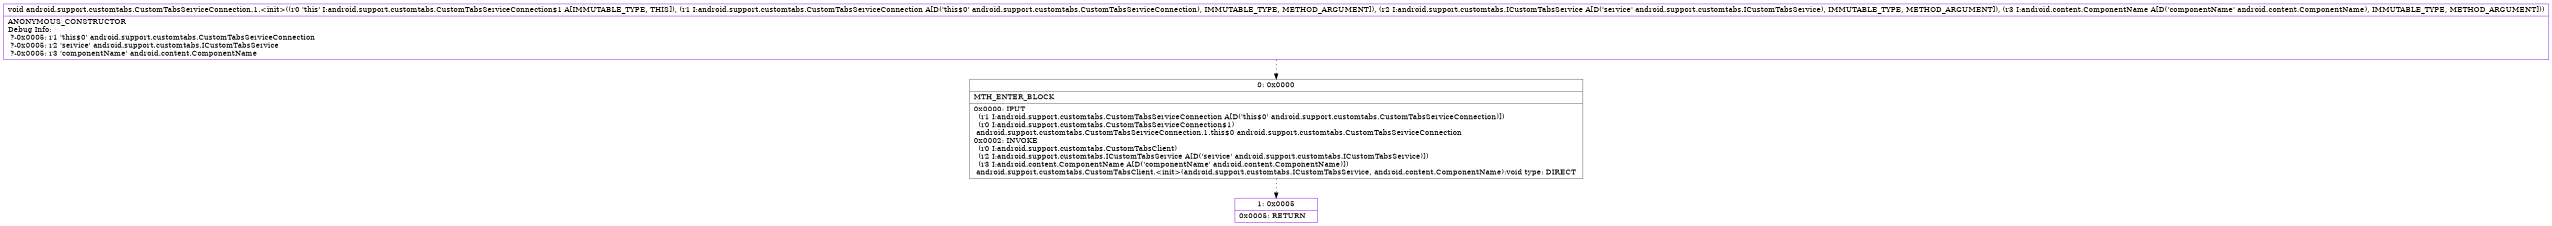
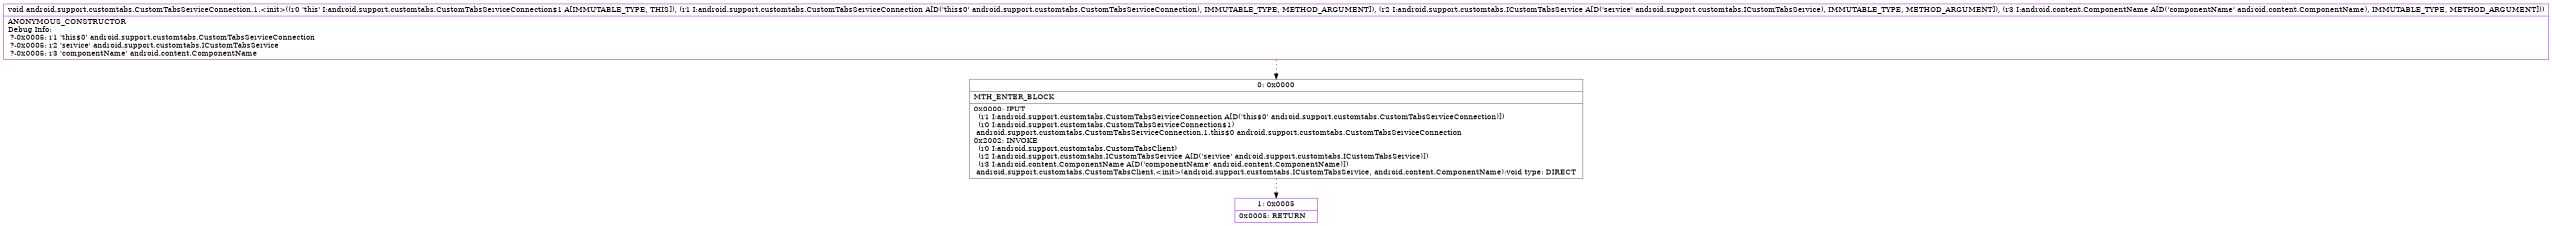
(1008, 141) -> (1008, 141)
